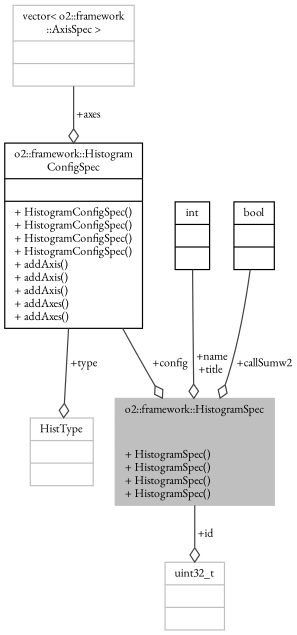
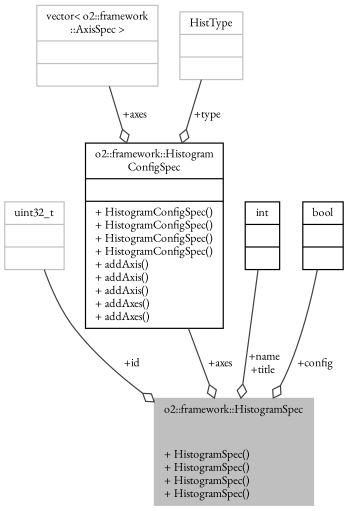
(169, 363) -> (219, 363)
(263, 363) -> (314, 363)
(66, 366) -> (194, 104)
(195, 526) -> (83, 339)
